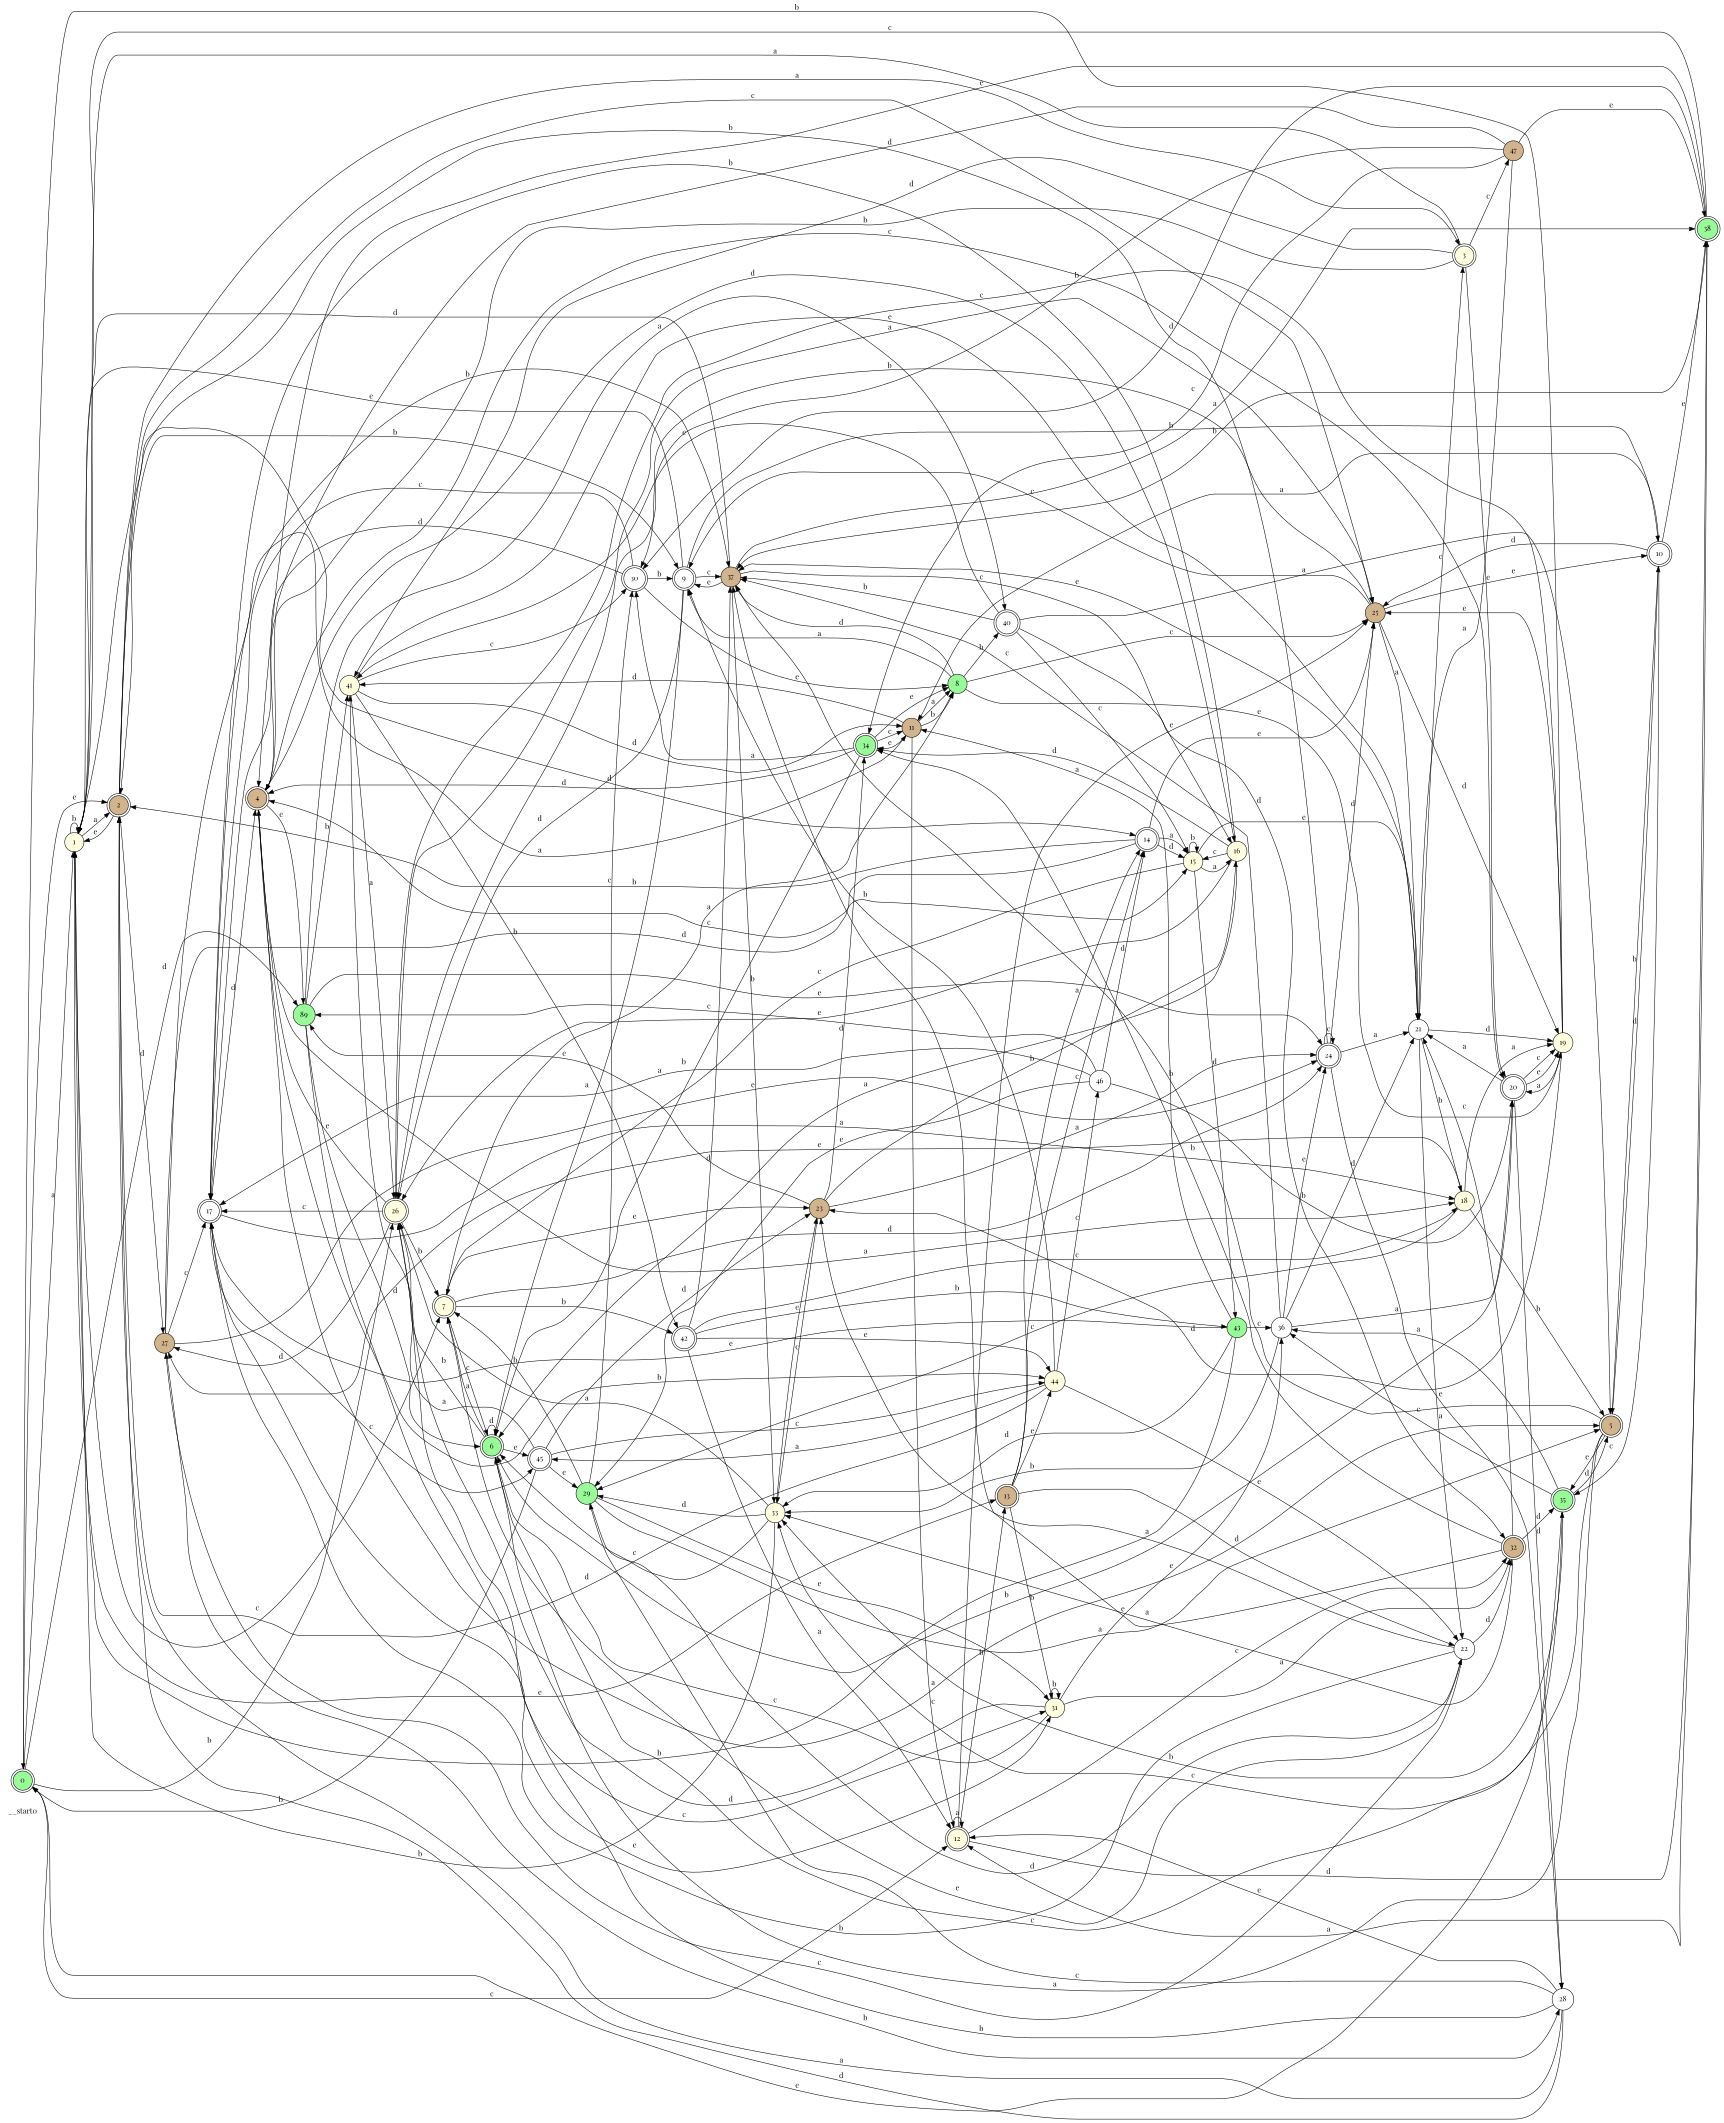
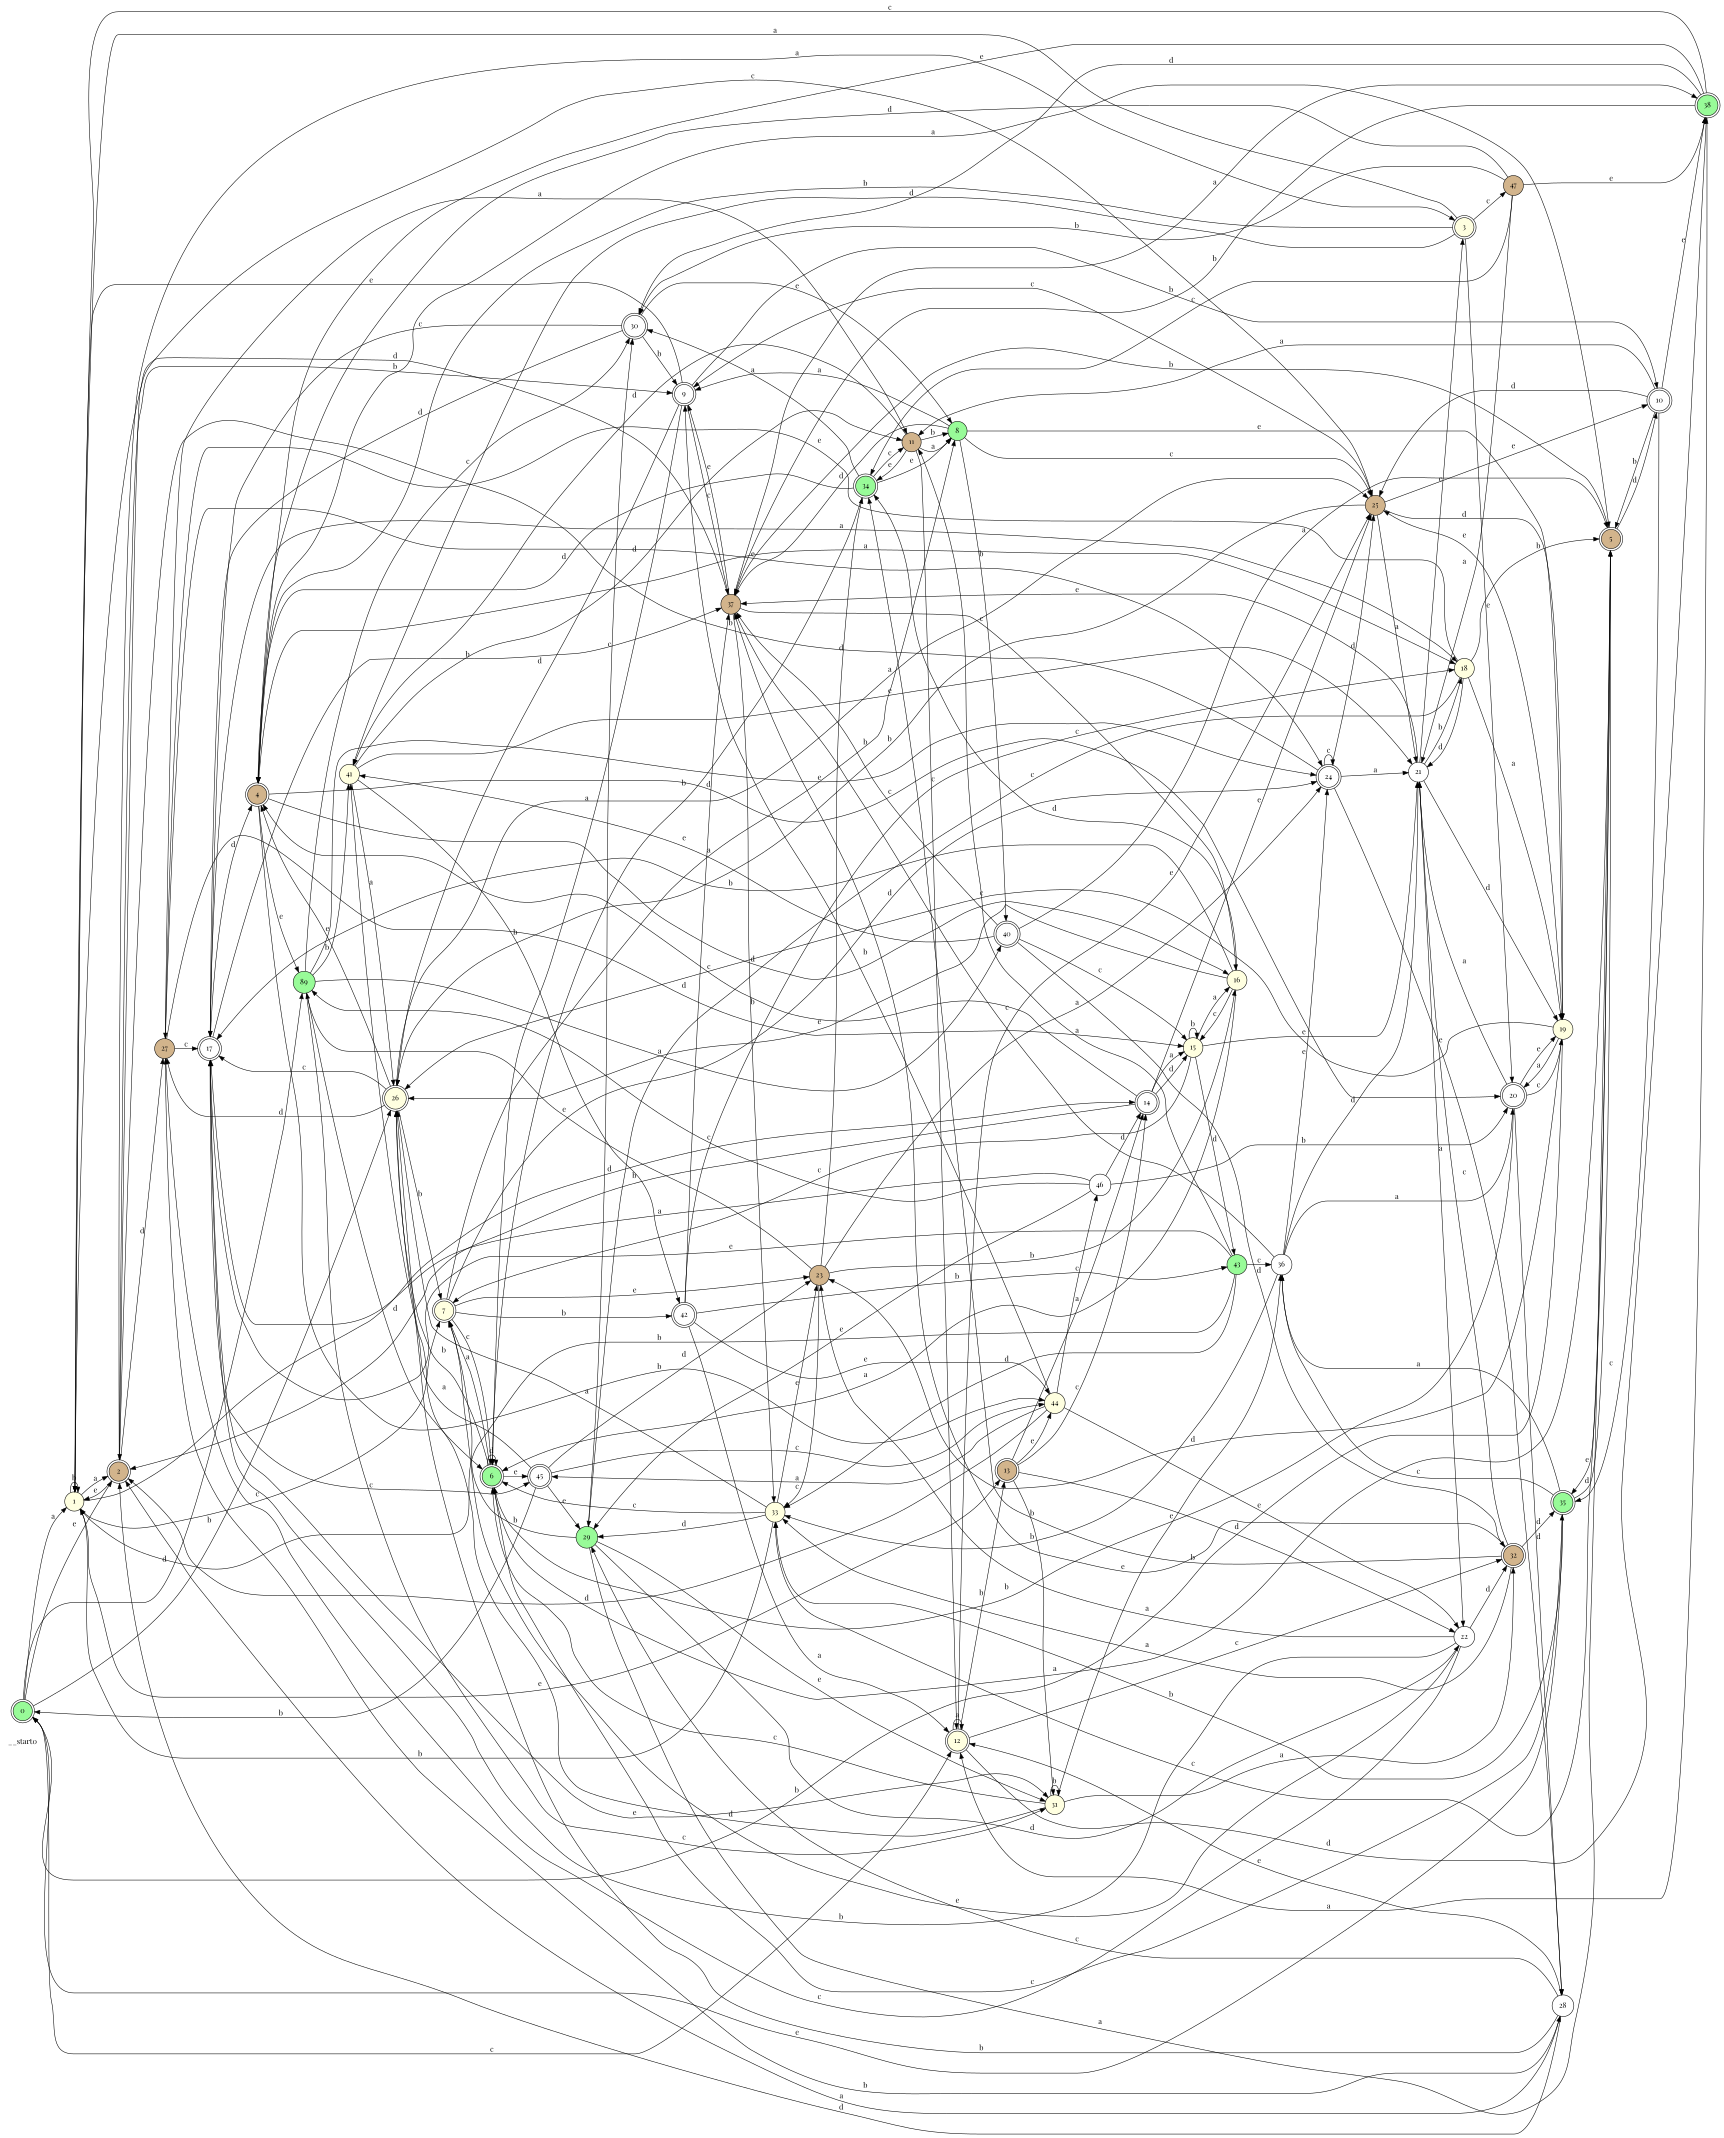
(496, 649) -> (372, 604)
none -> (1455, 724)
